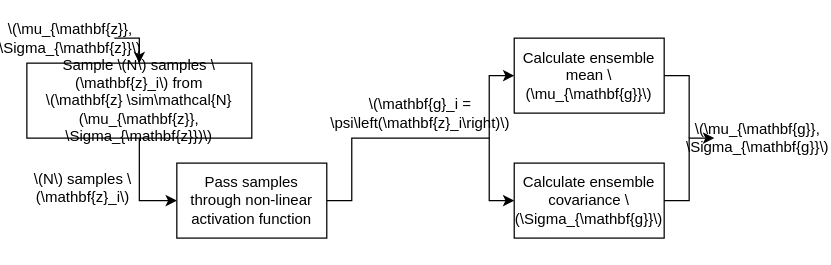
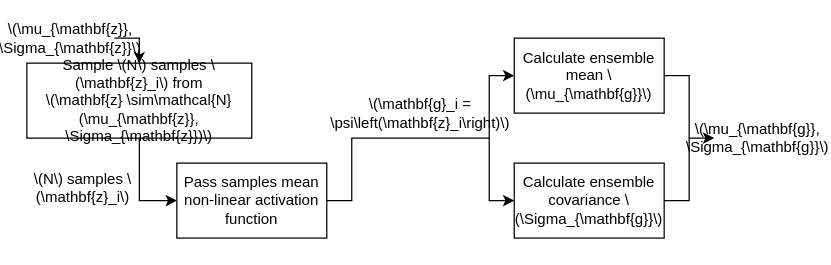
(252, 201) -> (252, 201)
